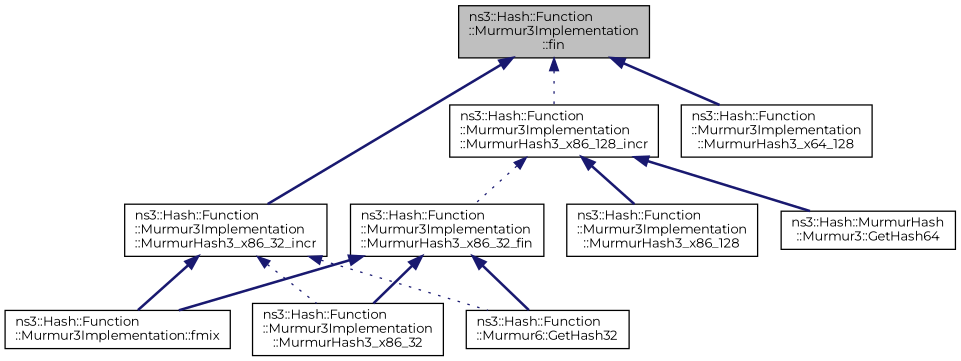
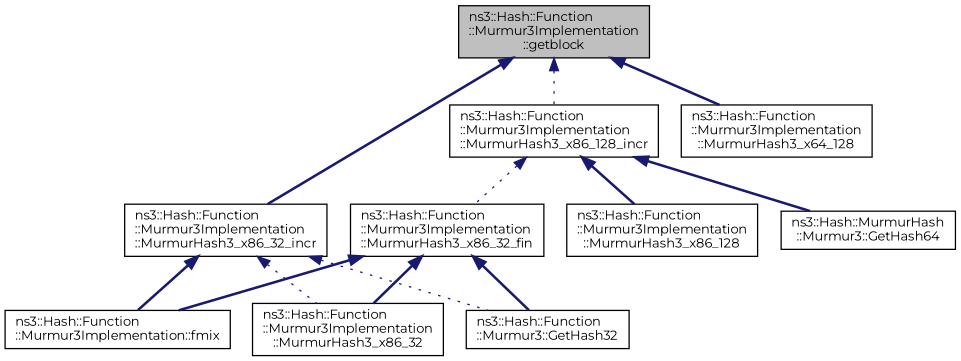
(554, 32) -> (554, 32)
(548, 330) -> (548, 330)
